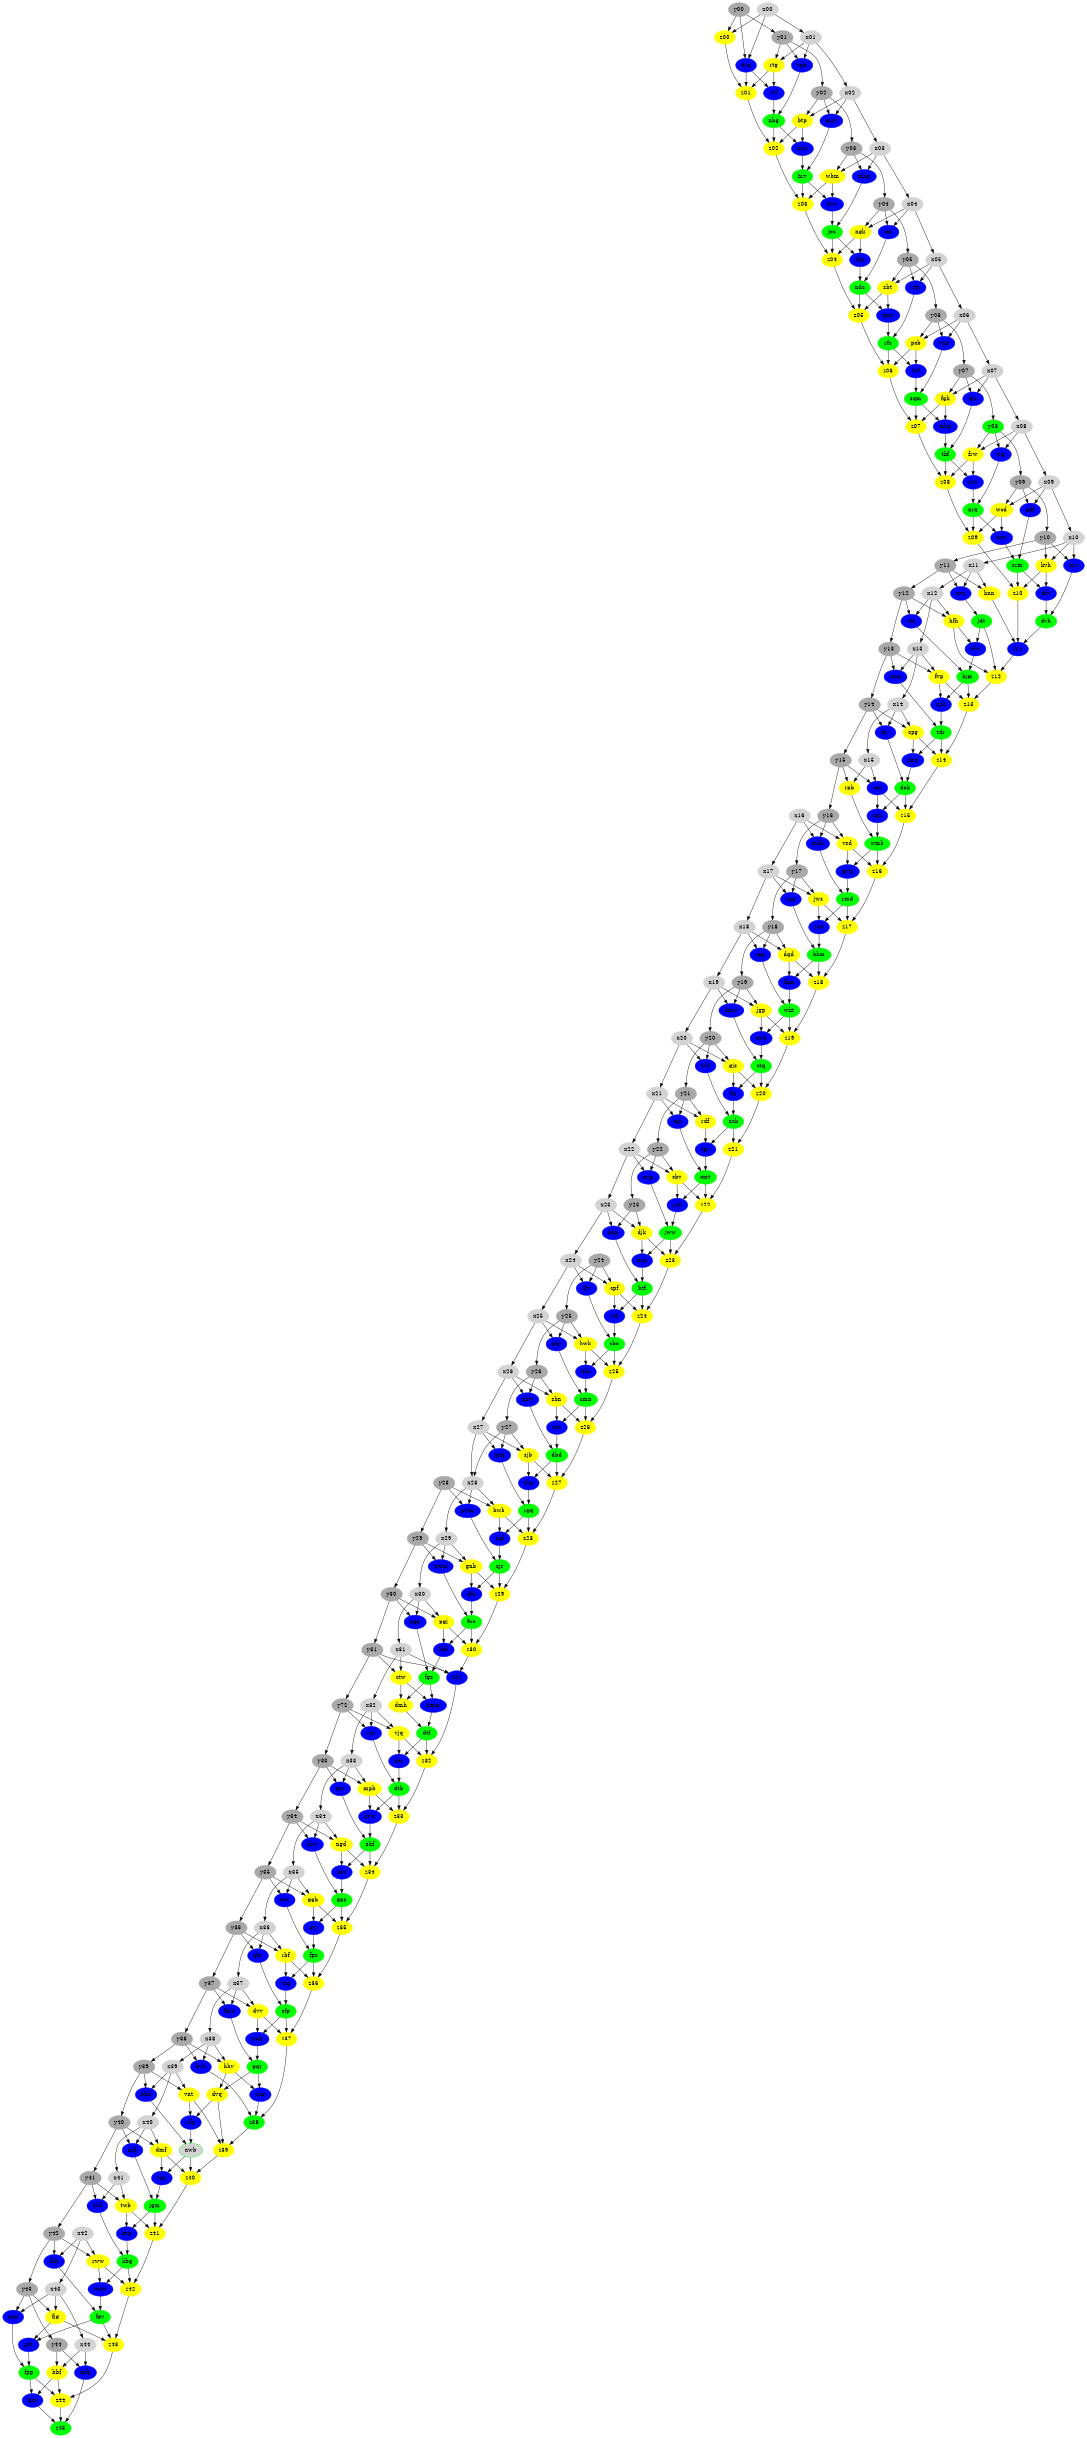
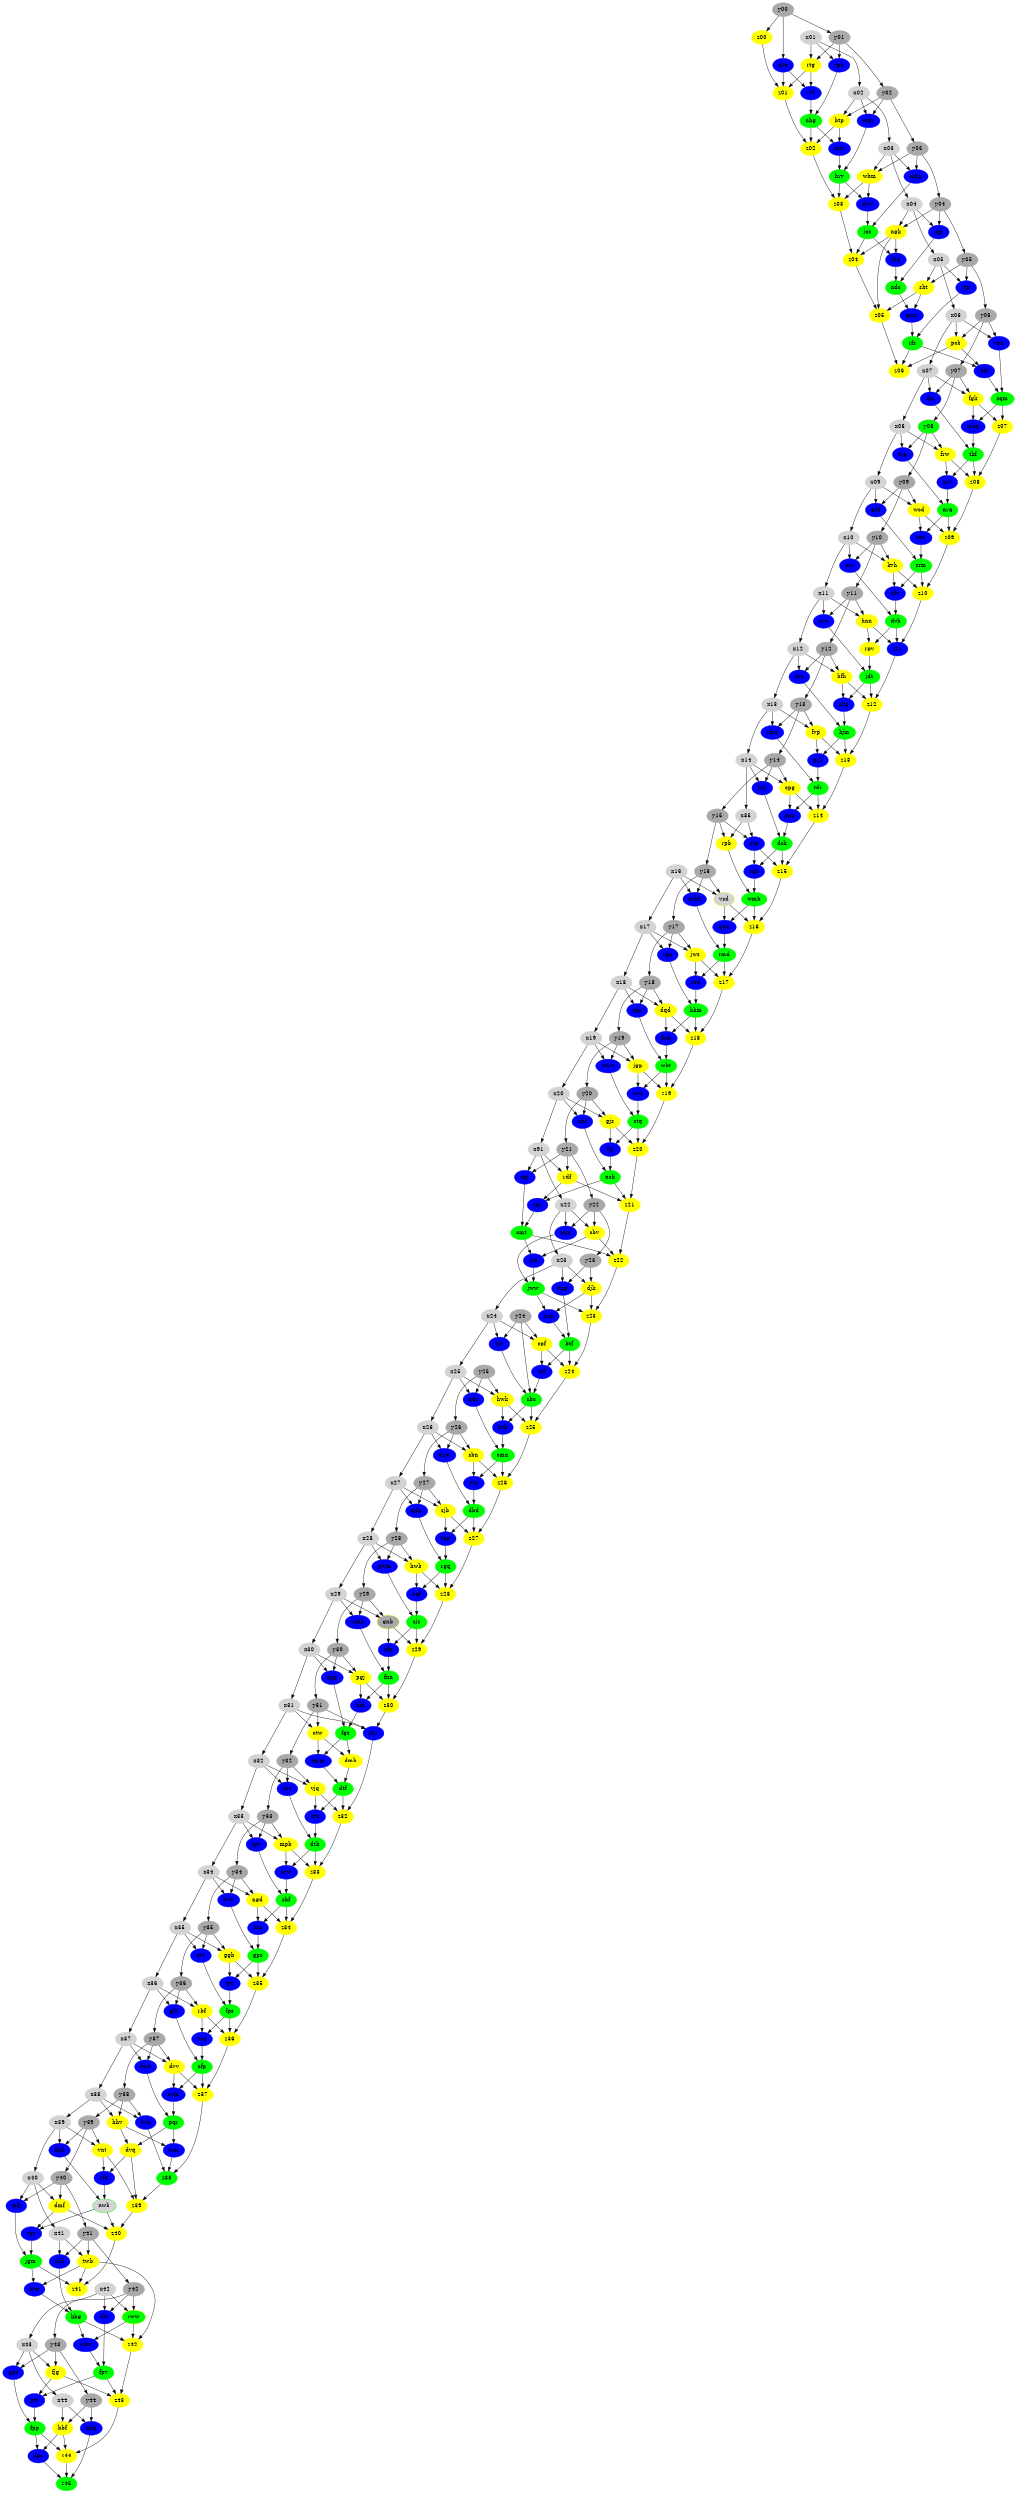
(768, 10) -> none
(859, 300) -> (878, 270)
(897, 399) -> none
none -> (870, 649)
(869, 760) -> (746, 816)
(847, 844) -> (724, 899)
(657, 1094) -> (539, 1149)
none -> (597, 1190)
(573, 1281) -> (525, 1356)
(484, 1450) -> (401, 1505)
(471, 1566) -> (388, 1622)
(343, 1705) -> (287, 1761)
(145, 2260) -> (149, 2284)
(98, 2261) -> (134, 2317)
